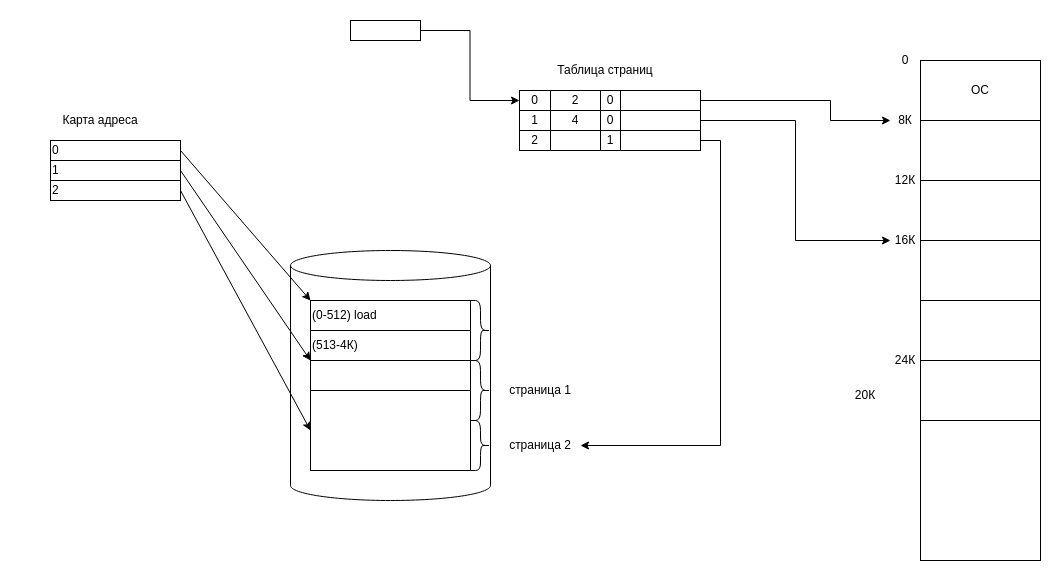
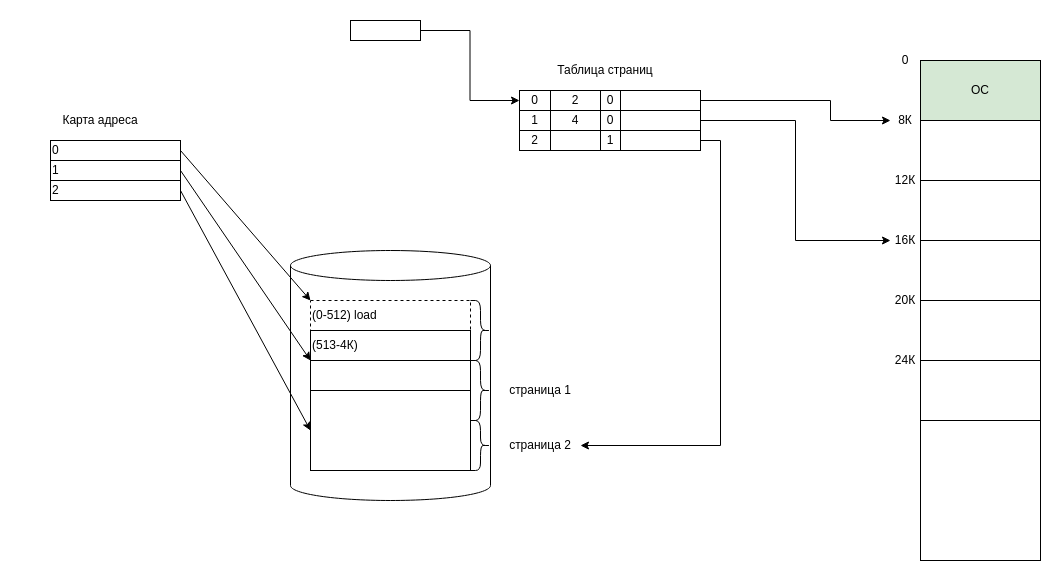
(981, 91) -> (981, 91)
(391, 316) -> (391, 316)
(866, 396) -> (906, 301)
